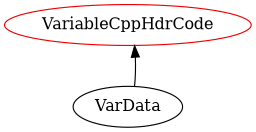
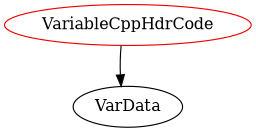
(135, 72) -> (120, 60)
